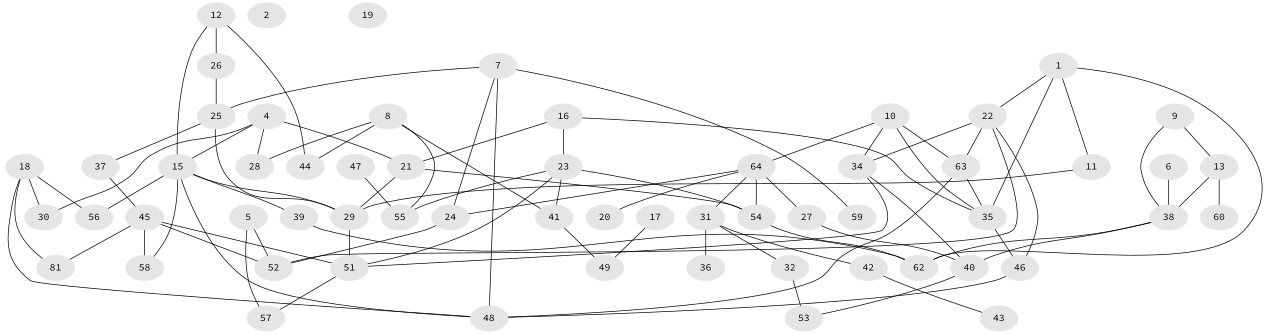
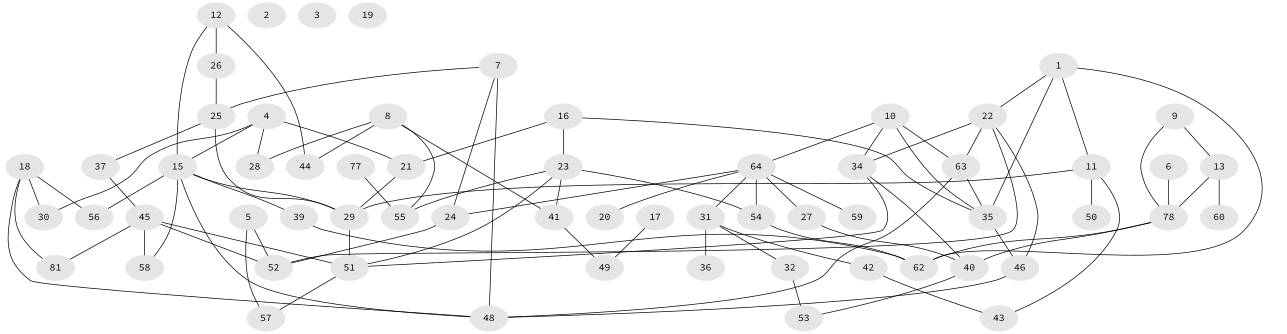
none -> (317, 15)
(692, 116) -> (807, 192)
(356, 167) -> (356, 167)
(536, 180) -> none
none -> (1092, 217)
(1169, 217) -> (1169, 217)
none -> (1094, 260)
